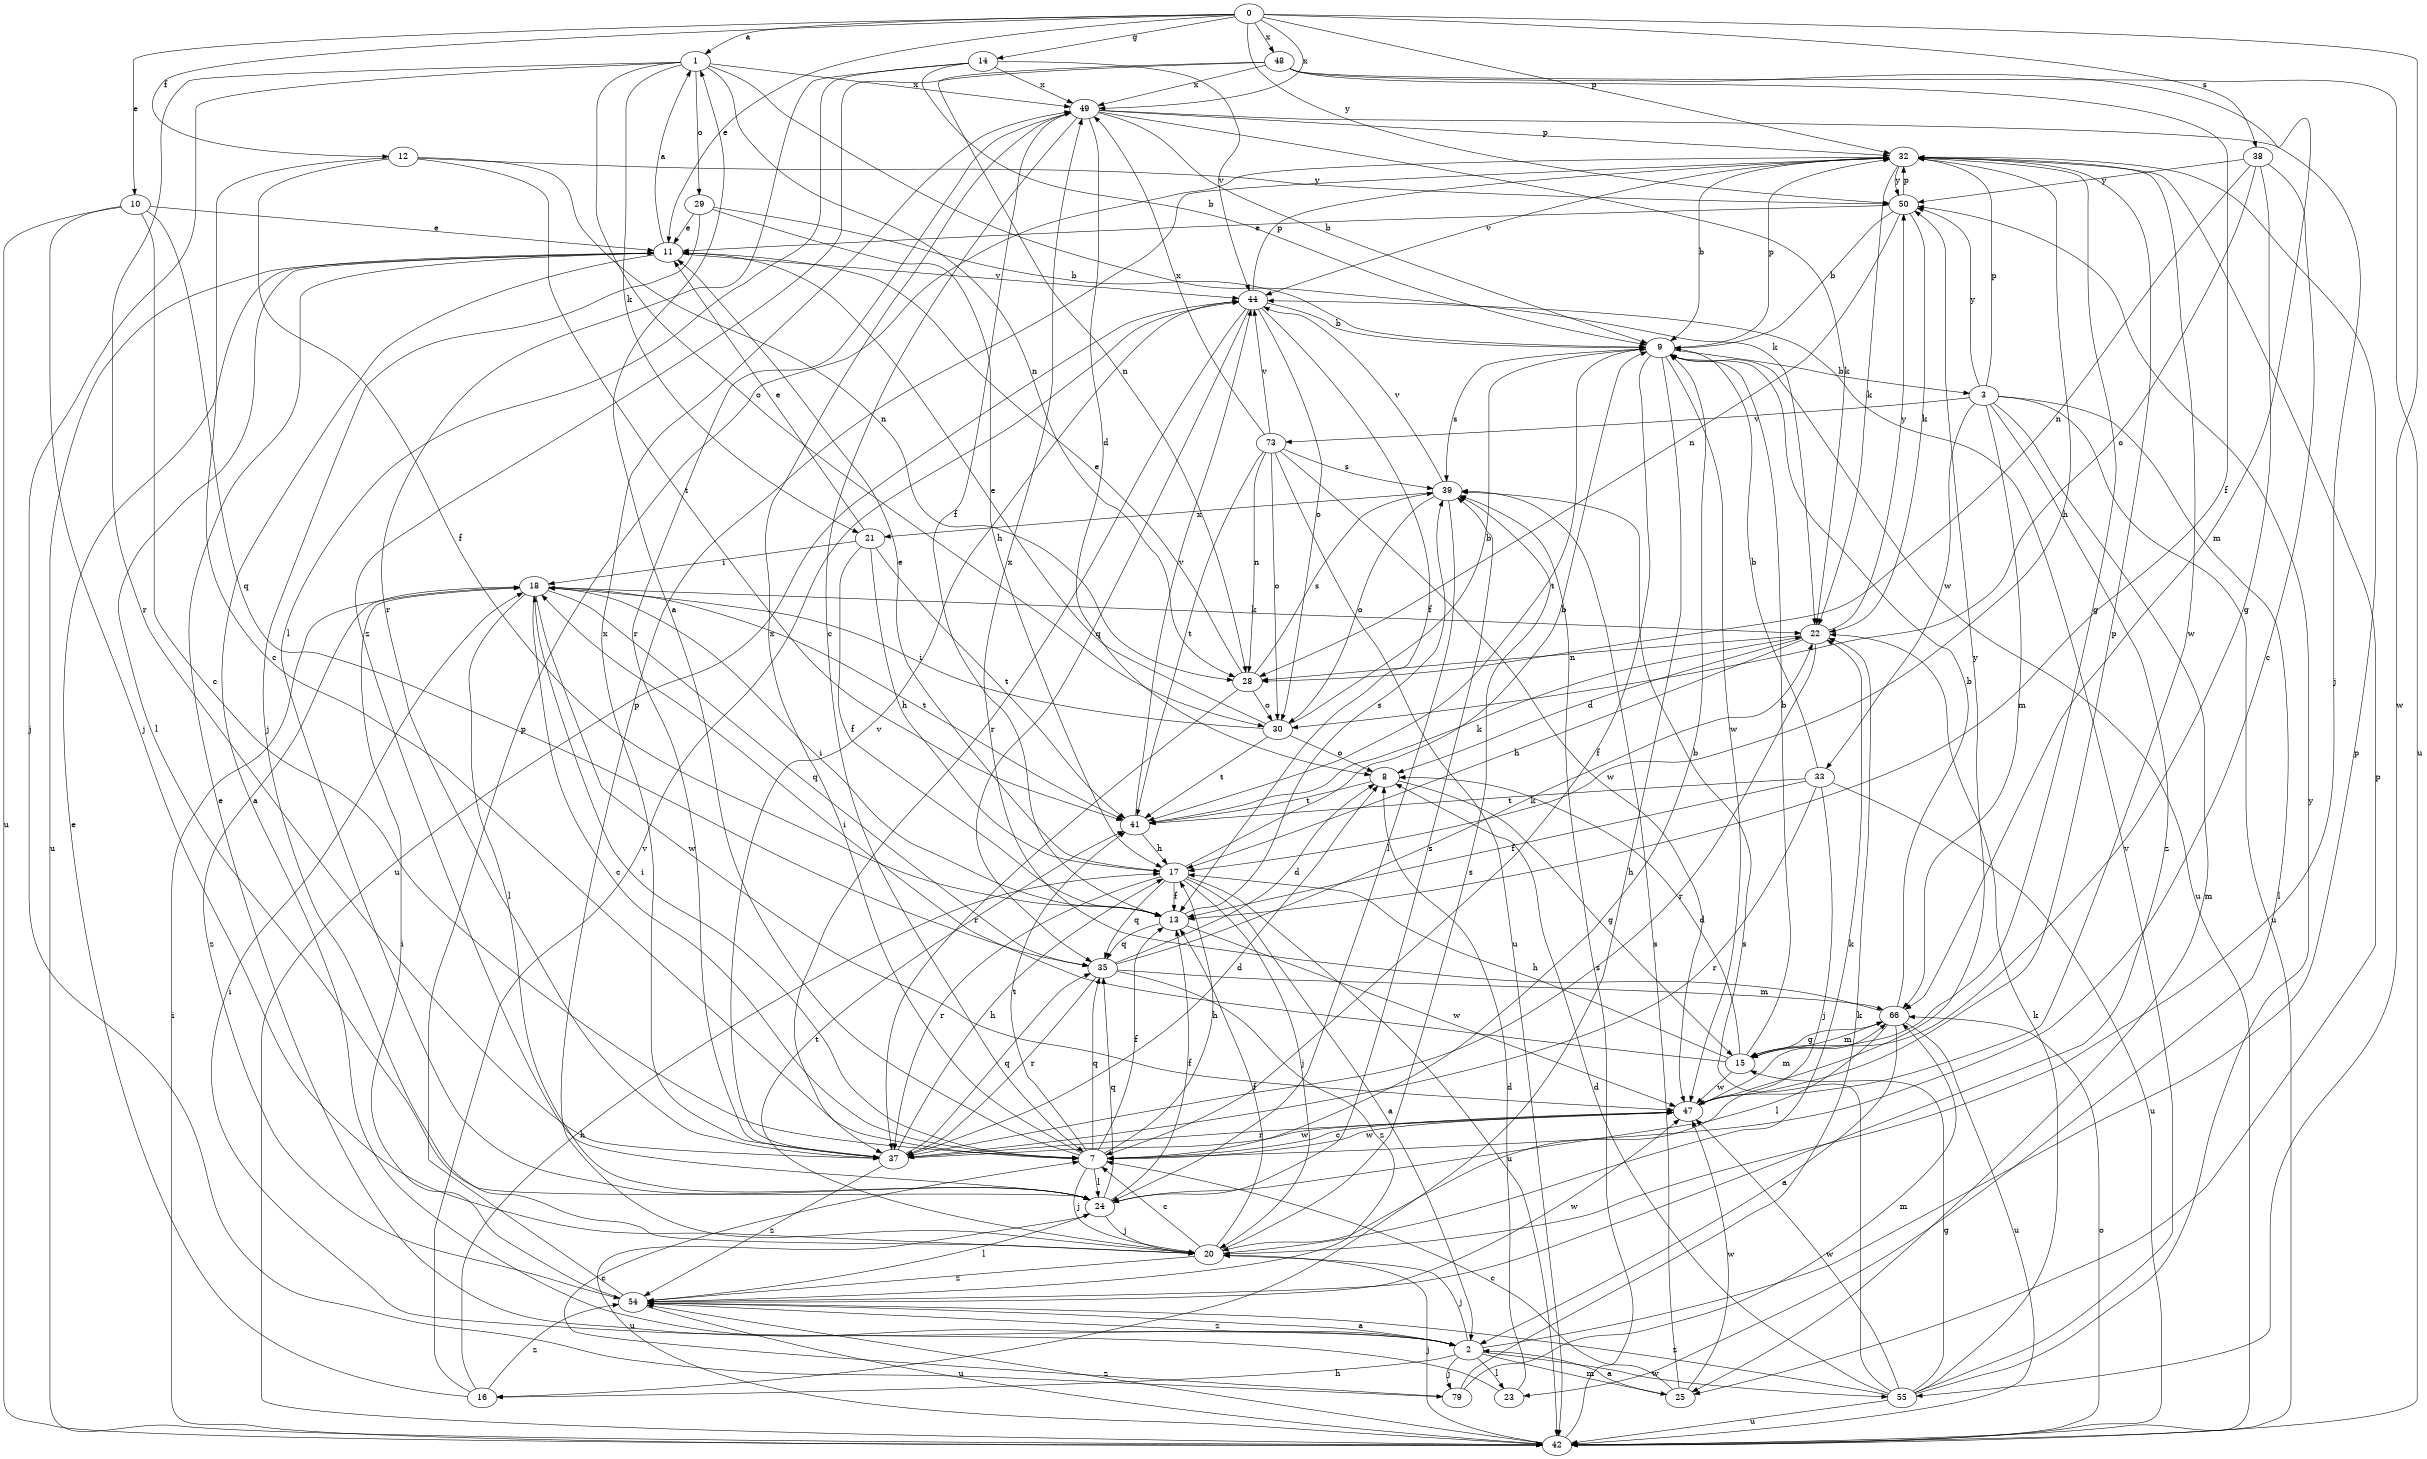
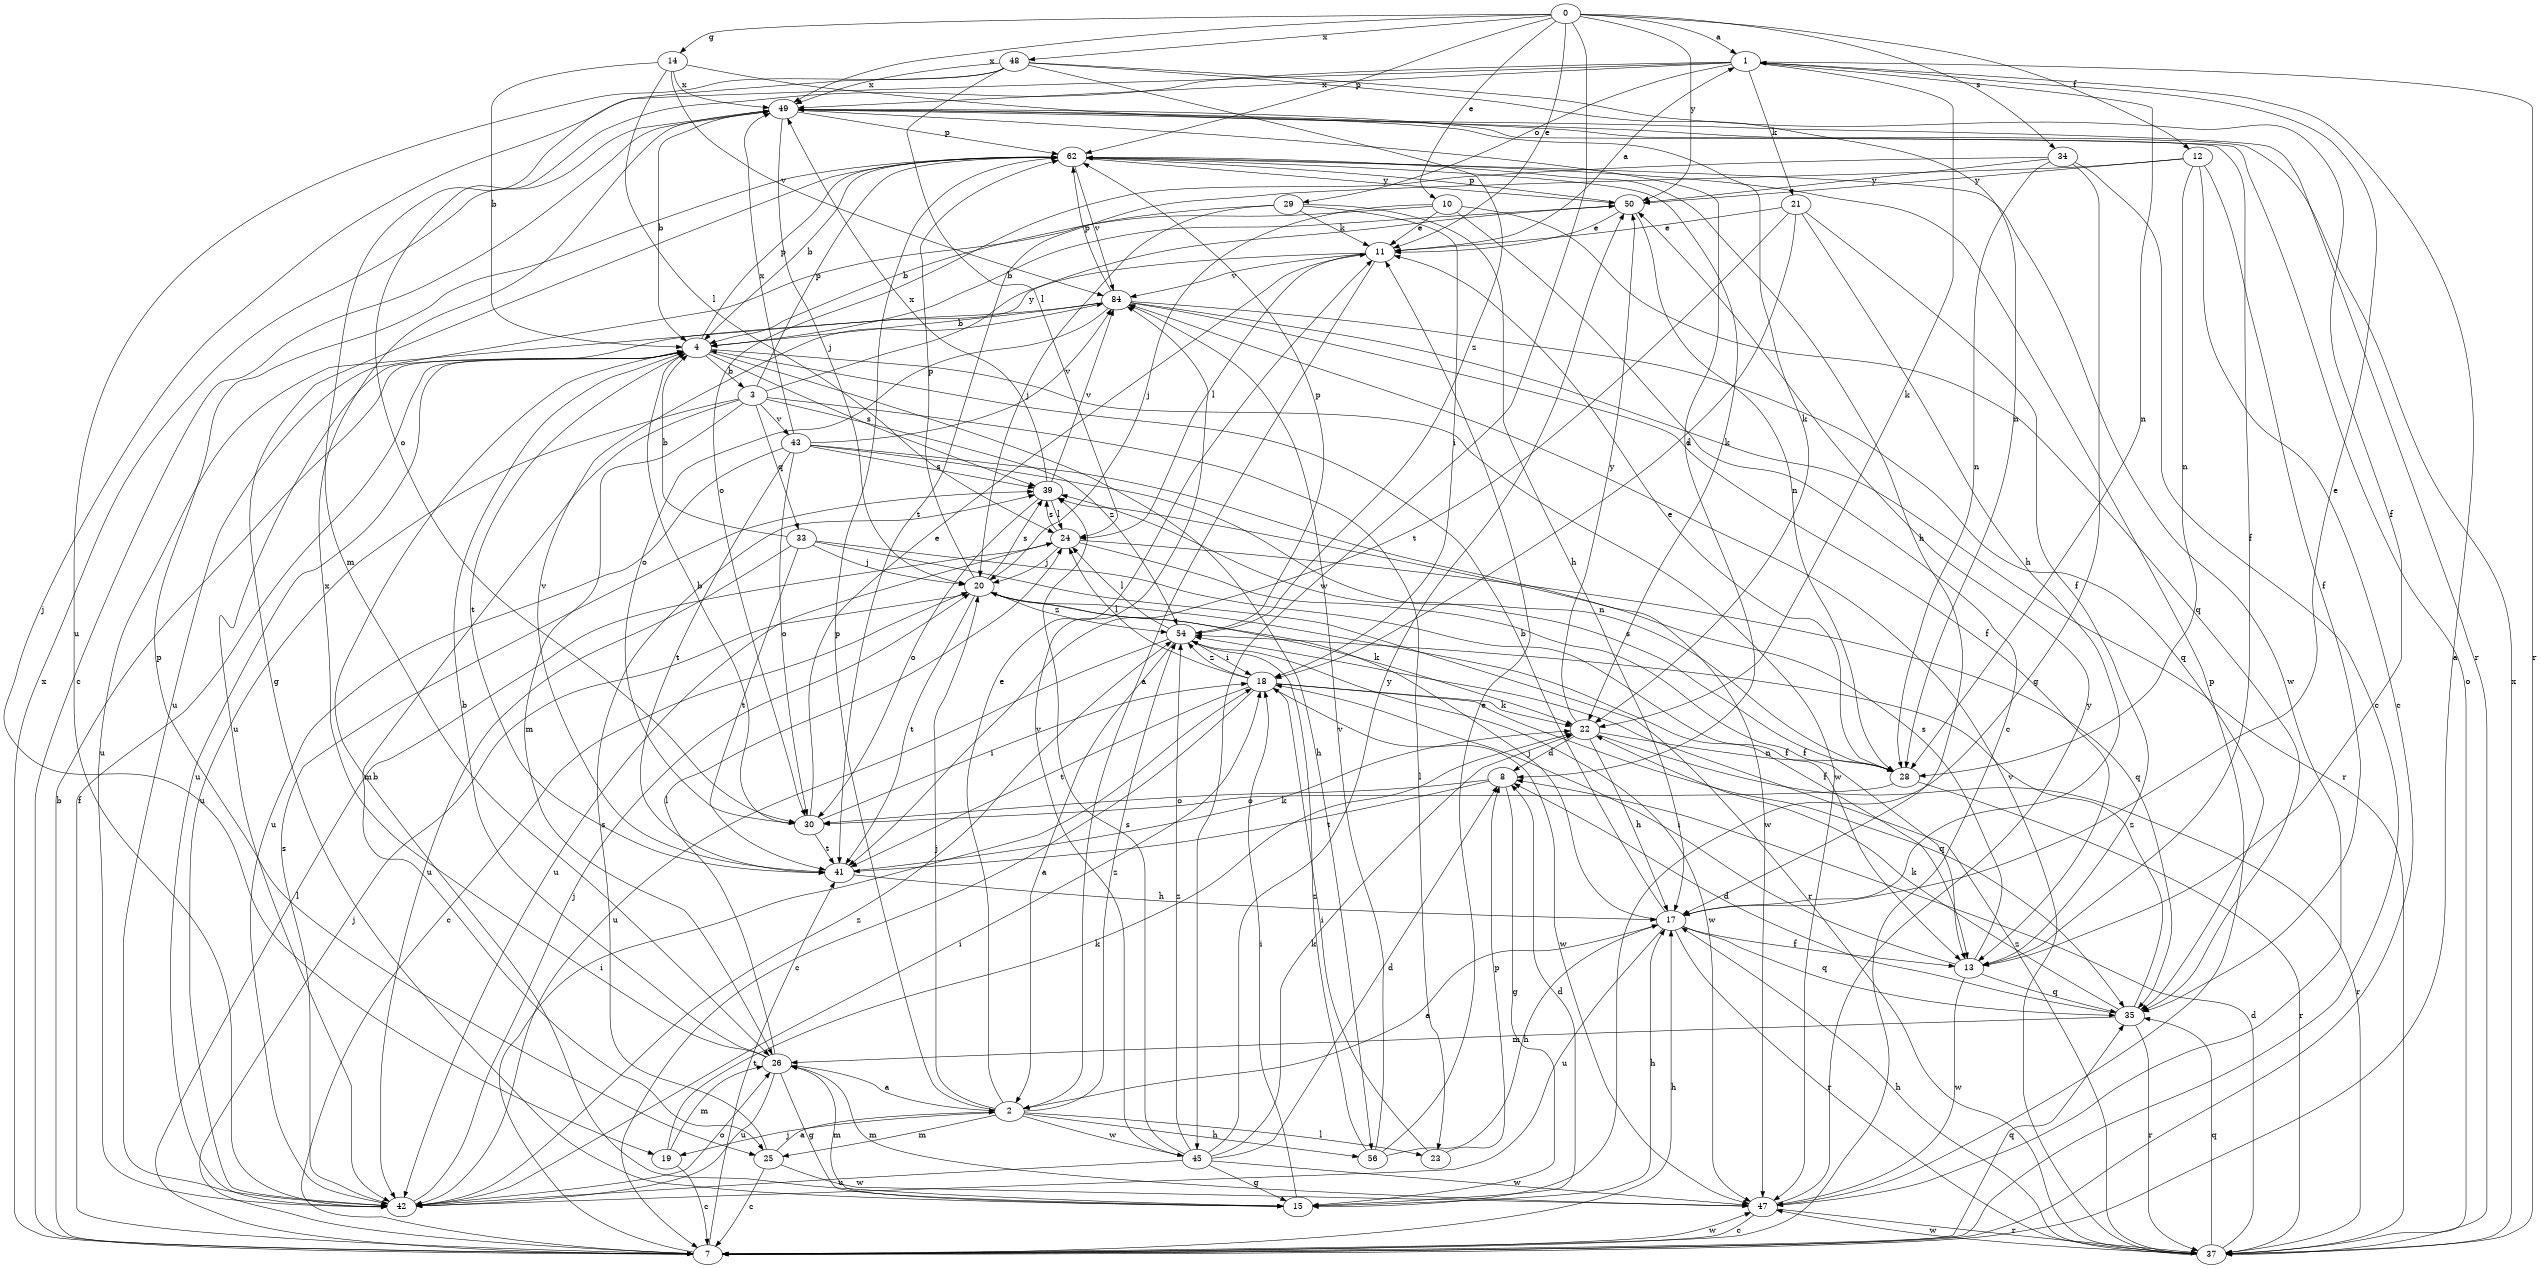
(1904, 157) -> (1072, 157)
(2258, 157) -> (2063, 157)
(688, 228) -> (1342, 228)
none -> (1501, 234)
(1253, 300) -> (1116, 300)
(1660, 348) -> (697, 348)
none -> (1454, 423)
(1922, 425) -> none
(1271, 443) -> (796, 443)
(1161, 514) -> (906, 305)
(1948, 586) -> (781, 467)
(897, 619) -> (2339, 461)
(511, 626) -> (2327, 608)
(368, 634) -> (1043, 300)
(636, 634) -> (2468, 682)
(1329, 752) -> (1159, 798)
(1894, 1016) -> (777, 1064)
(1135, 1040) -> none
(1716, 1086) -> none
(1510, 1088) -> (1497, 968)
(482, 1398) -> (1373, 1159)
(1457, 1398) -> (667, 1159)
(1902, 1398) -> (1197, 1159)
